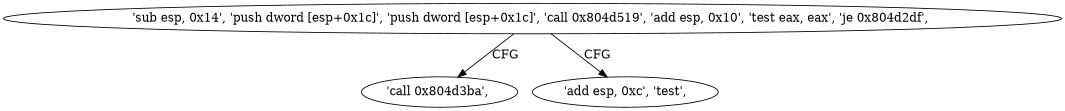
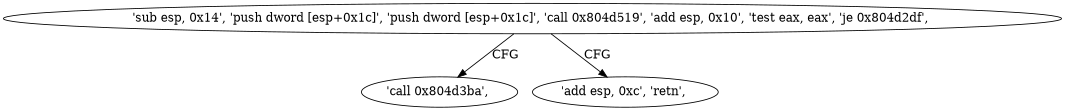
(625, 92) -> (625, 92)
